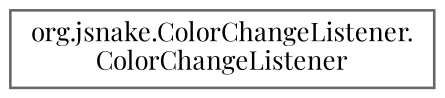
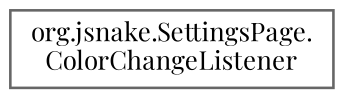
(222, 49) -> (172, 49)
